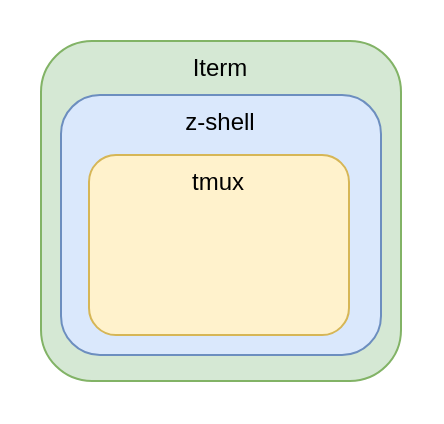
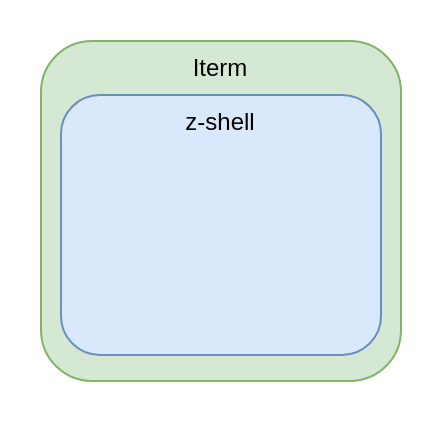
(219, 245) -> none
